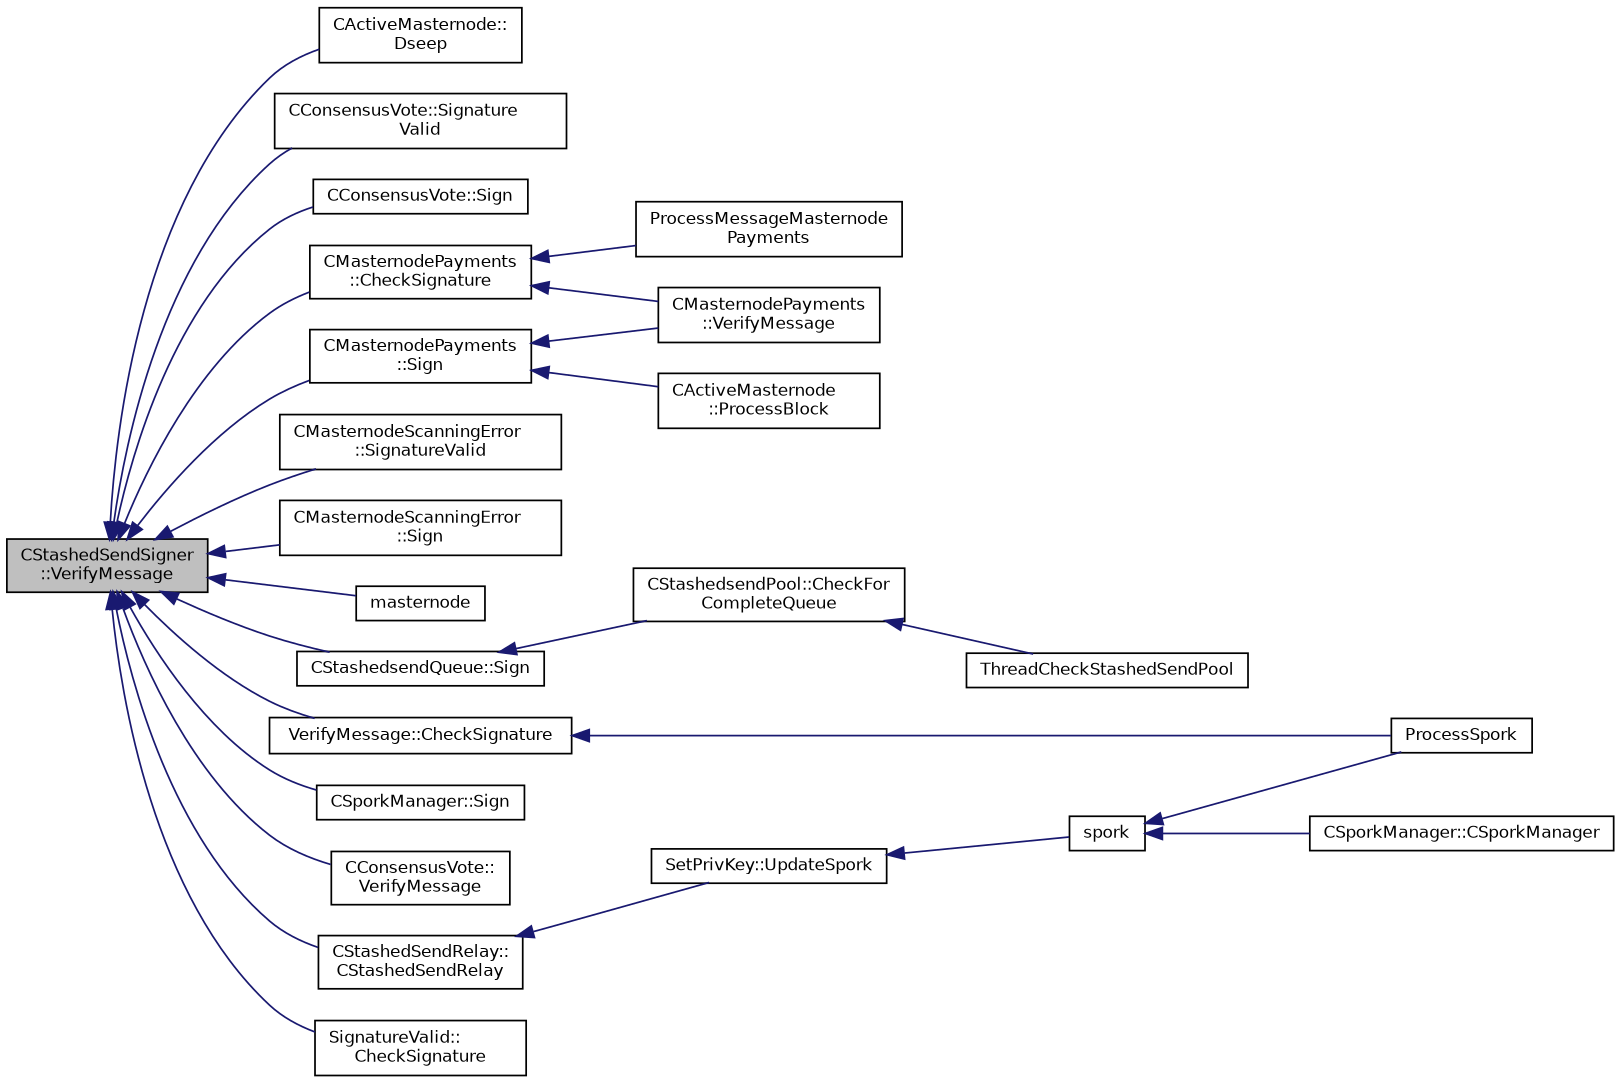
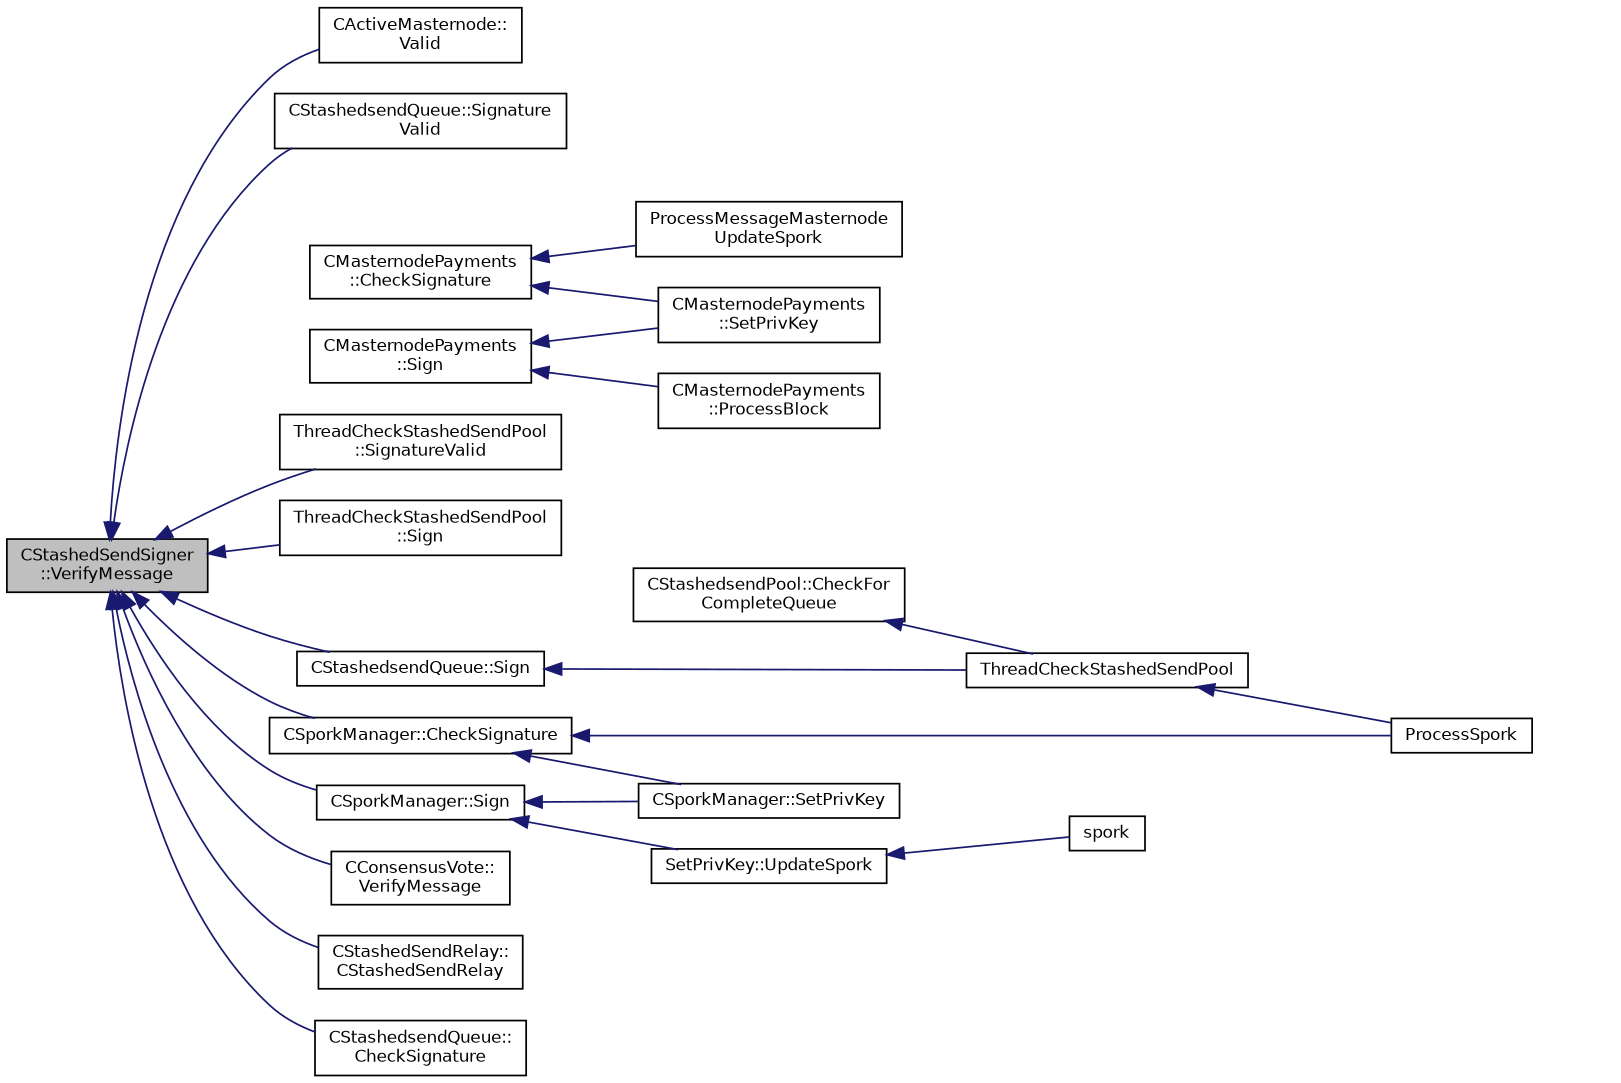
(421, 35) -> (421, 35)
(421, 121) -> (421, 121)
(421, 197) -> none
(769, 229) -> (769, 229)
(769, 315) -> (769, 315)
(196, 390) -> none
(769, 401) -> (769, 401)
(214, 441) -> none
(421, 442) -> (421, 442)
(421, 528) -> (421, 528)
(421, 603) -> none
(581, 635) -> (764, 669)
(421, 736) -> (421, 736)
(1282, 785) -> (1303, 706)
none -> (769, 801)
(1462, 833) -> none
(621, 907) -> (603, 836)
(421, 1048) -> (421, 1048)
